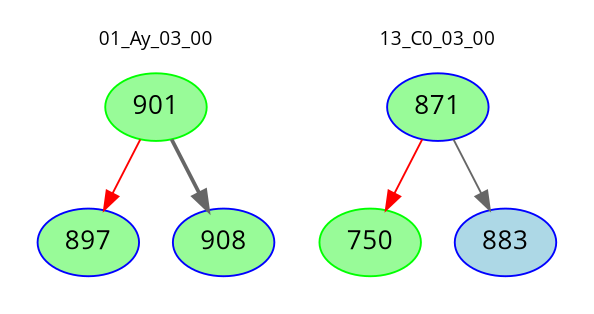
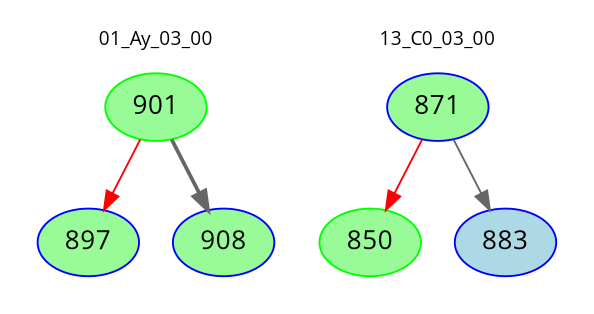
(370, 242) -> (370, 242)
